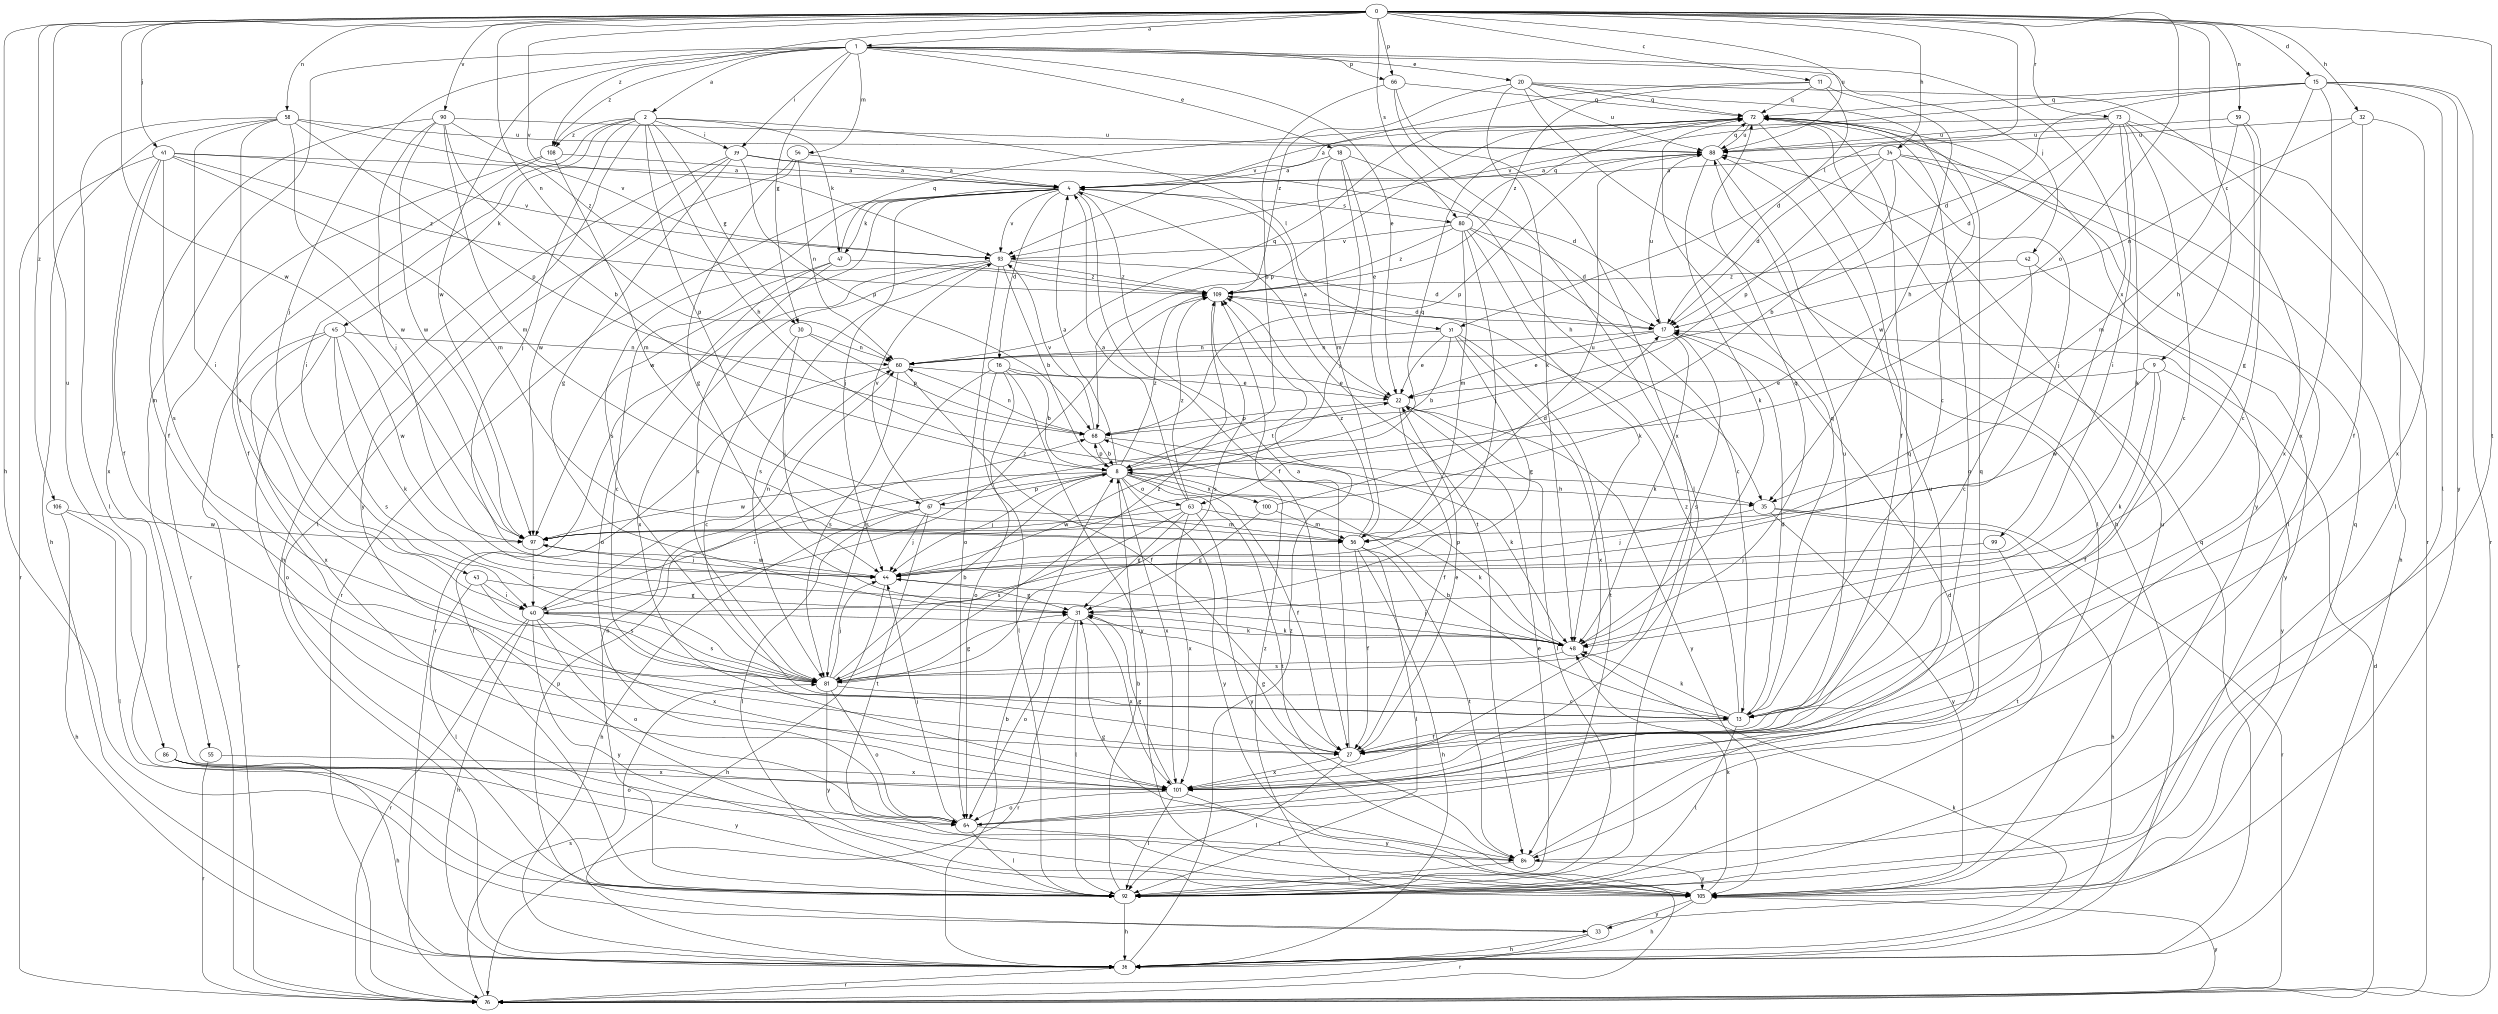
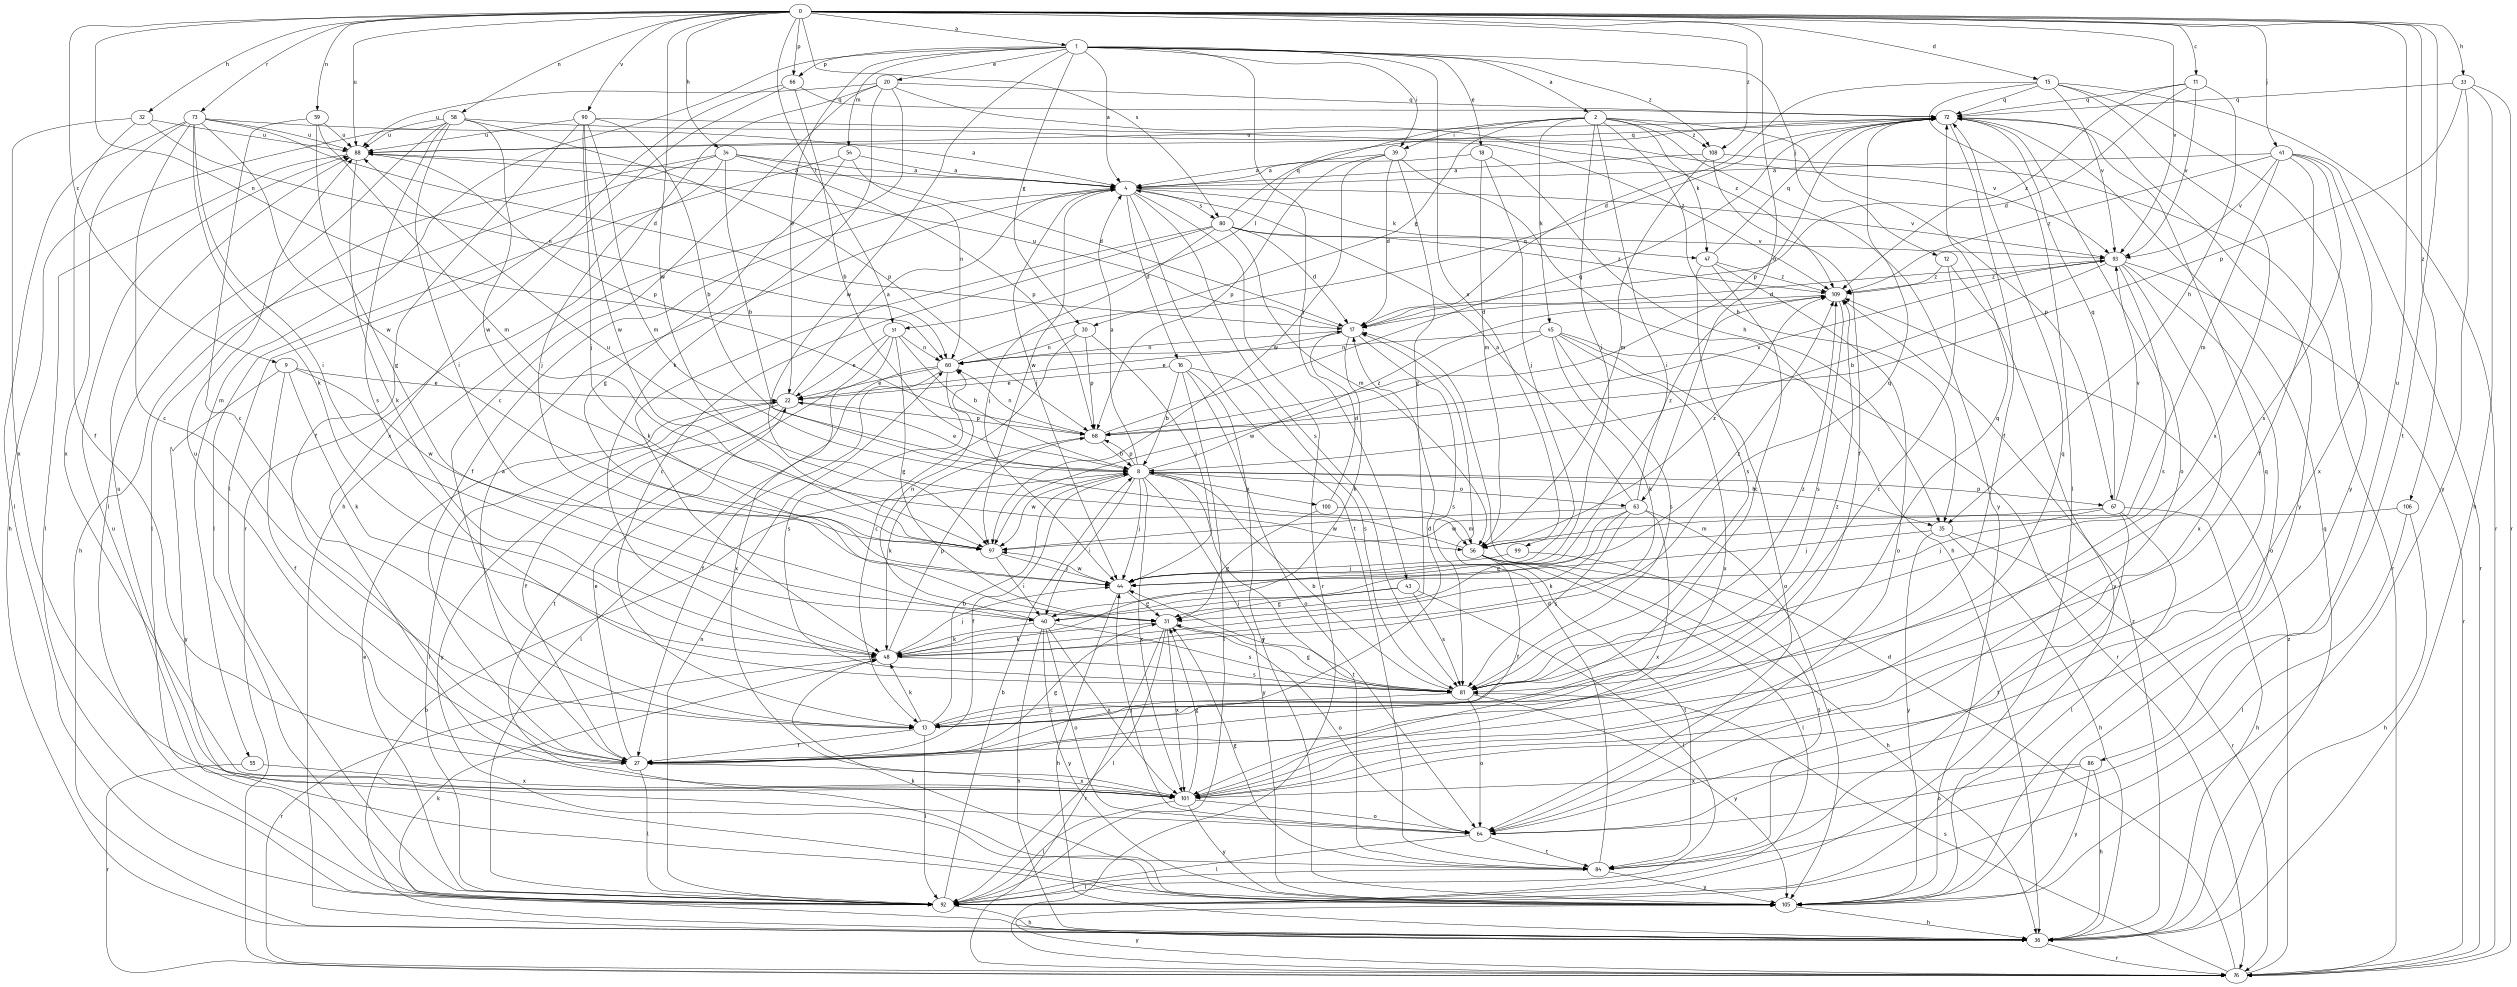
none -> (1107, 112)
(2028, 259) -> (1946, 259)
(1373, 277) -> none
none -> (1529, 289)
(2108, 348) -> none
(1273, 436) -> (955, 436)
(373, 836) -> (862, 970)
(1651, 914) -> (2336, 667)
